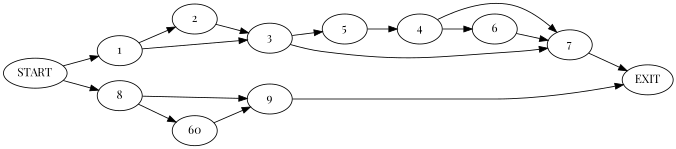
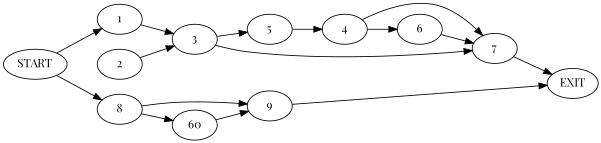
(153, 37) -> none
